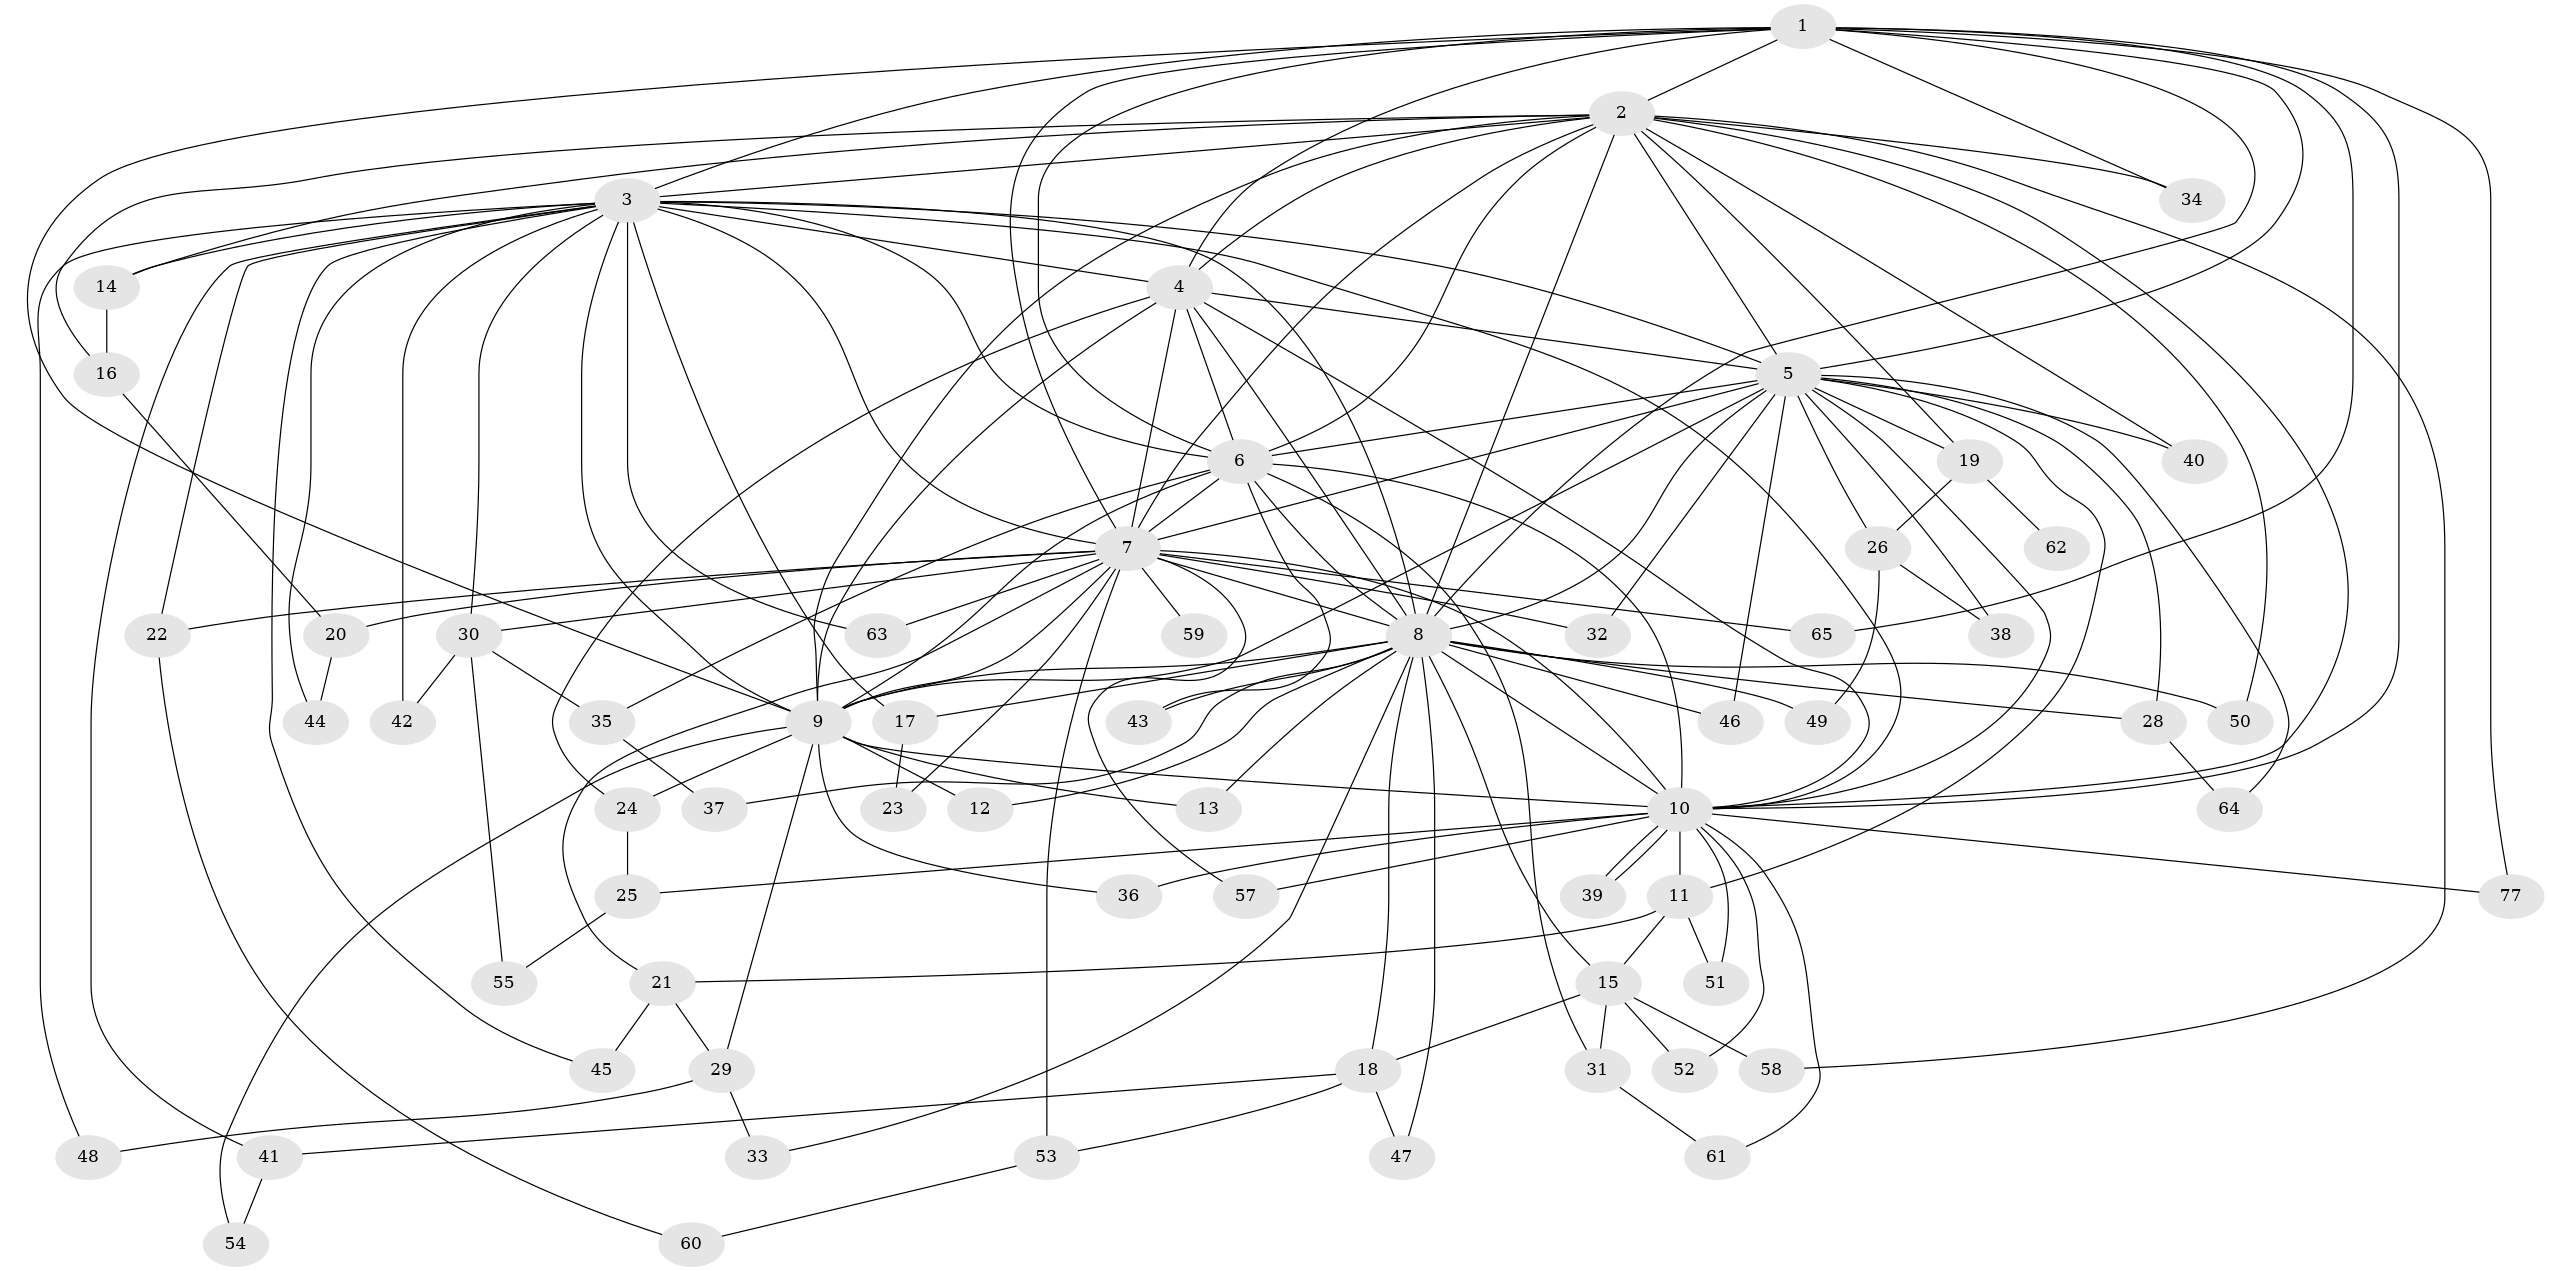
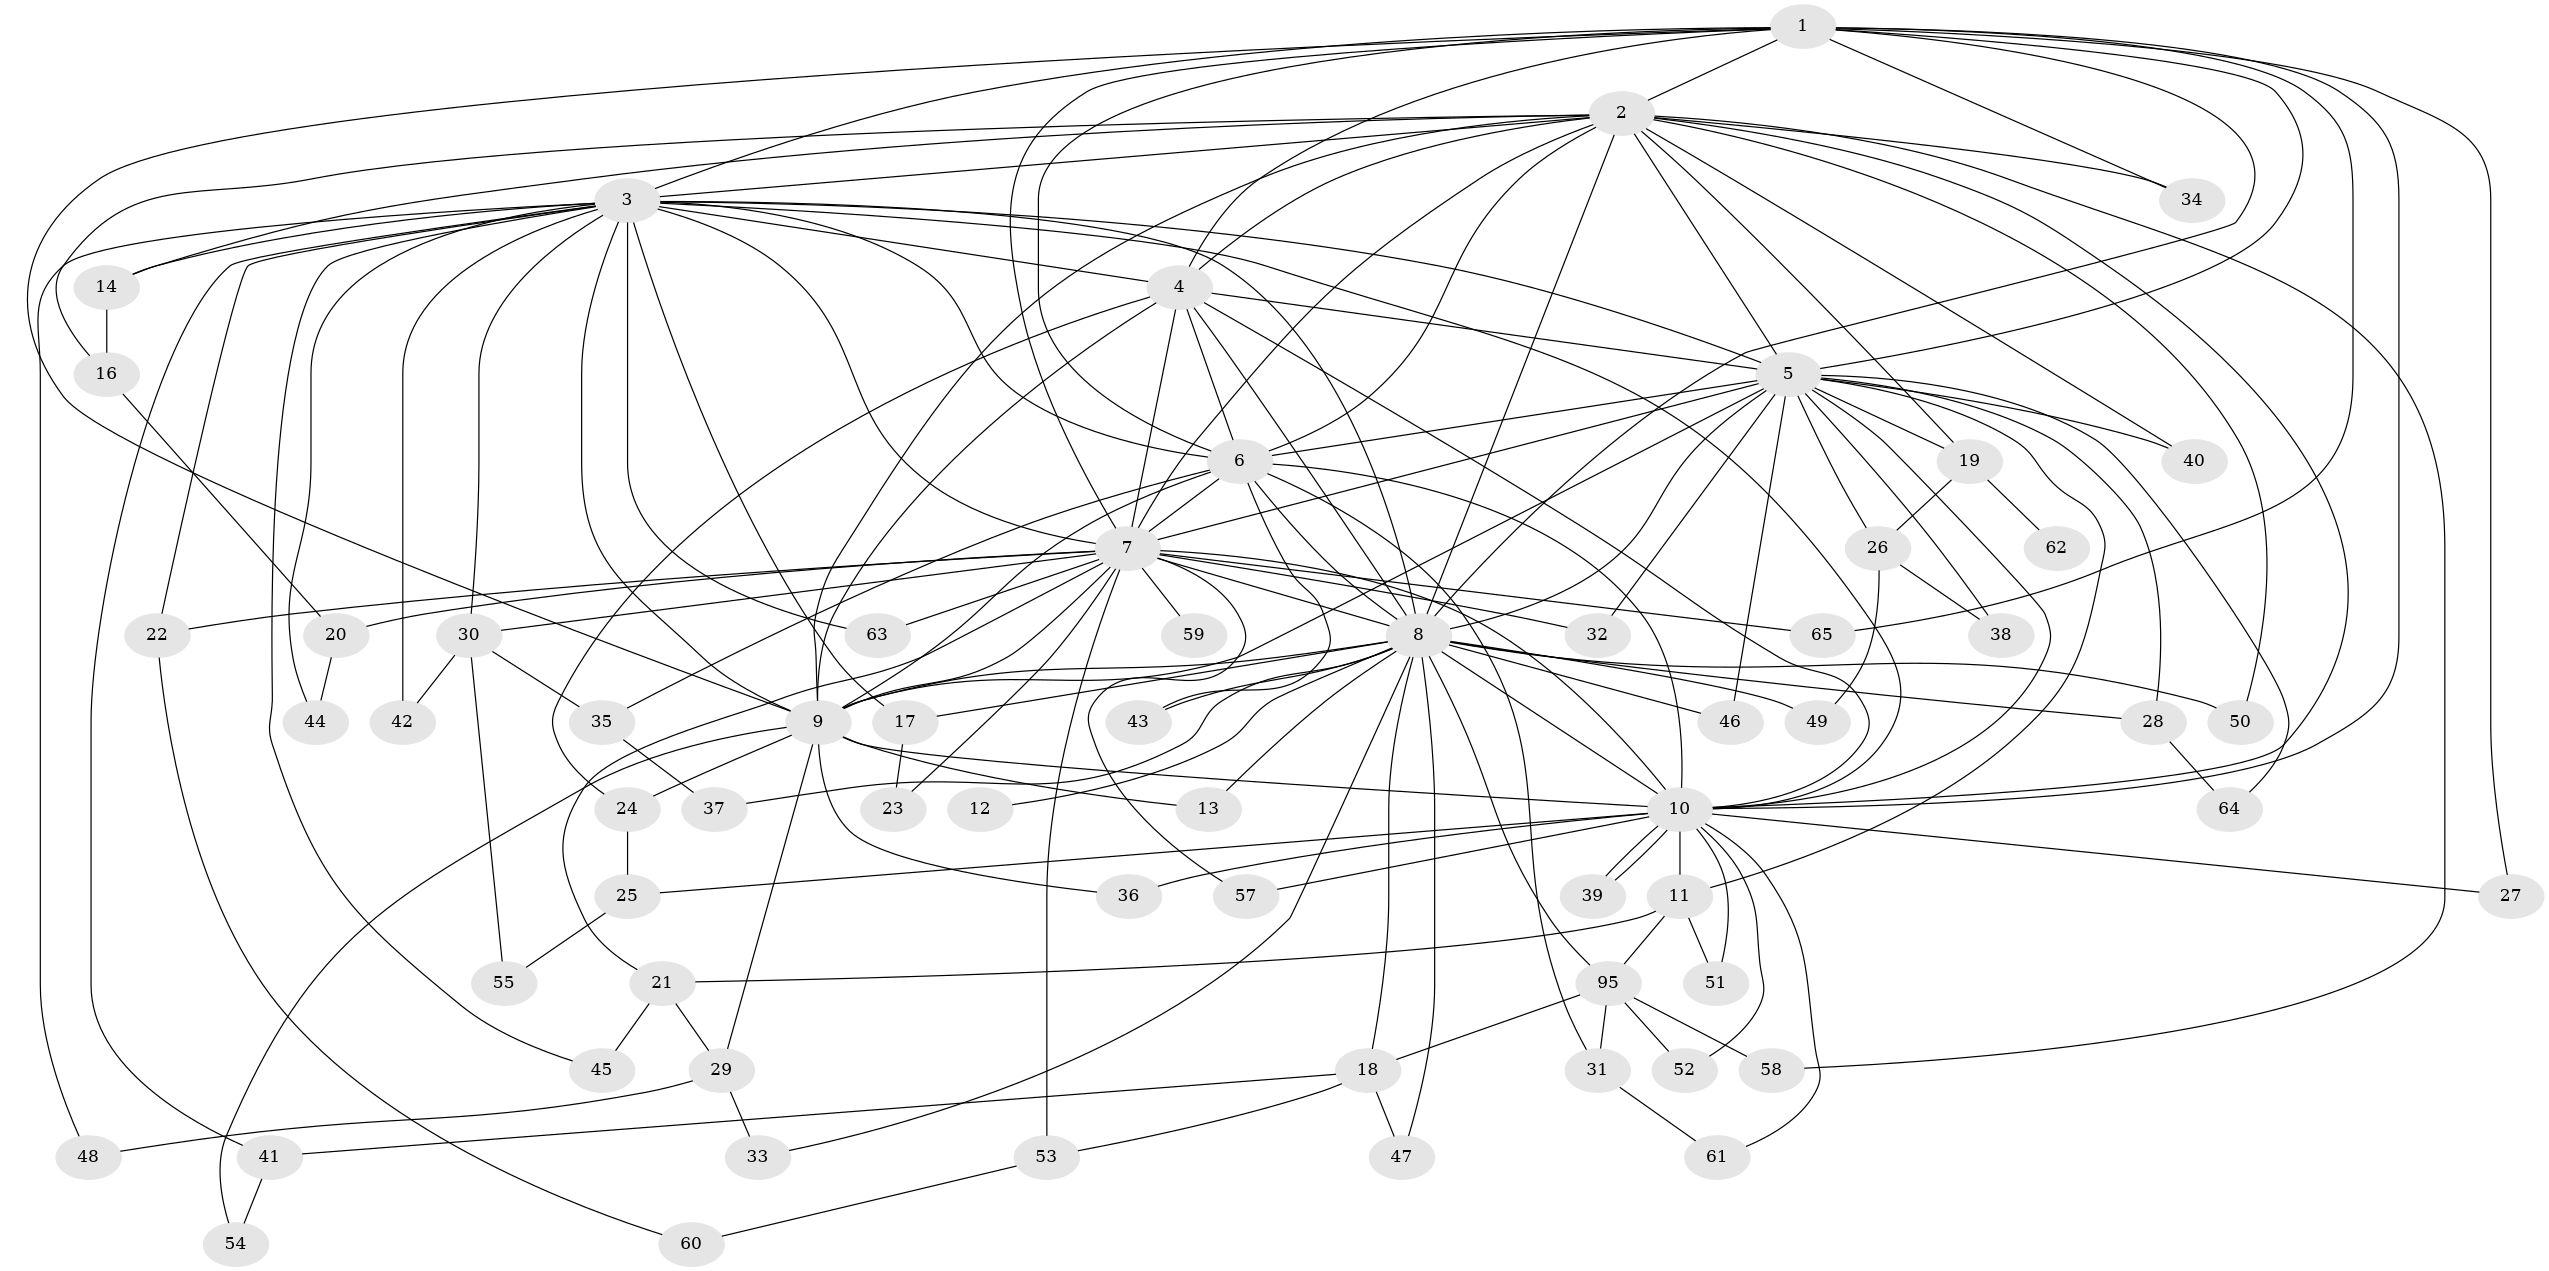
(891, 762) -> none
(2511, 897) -> (2511, 897)
(1609, 984) -> (1609, 984)
